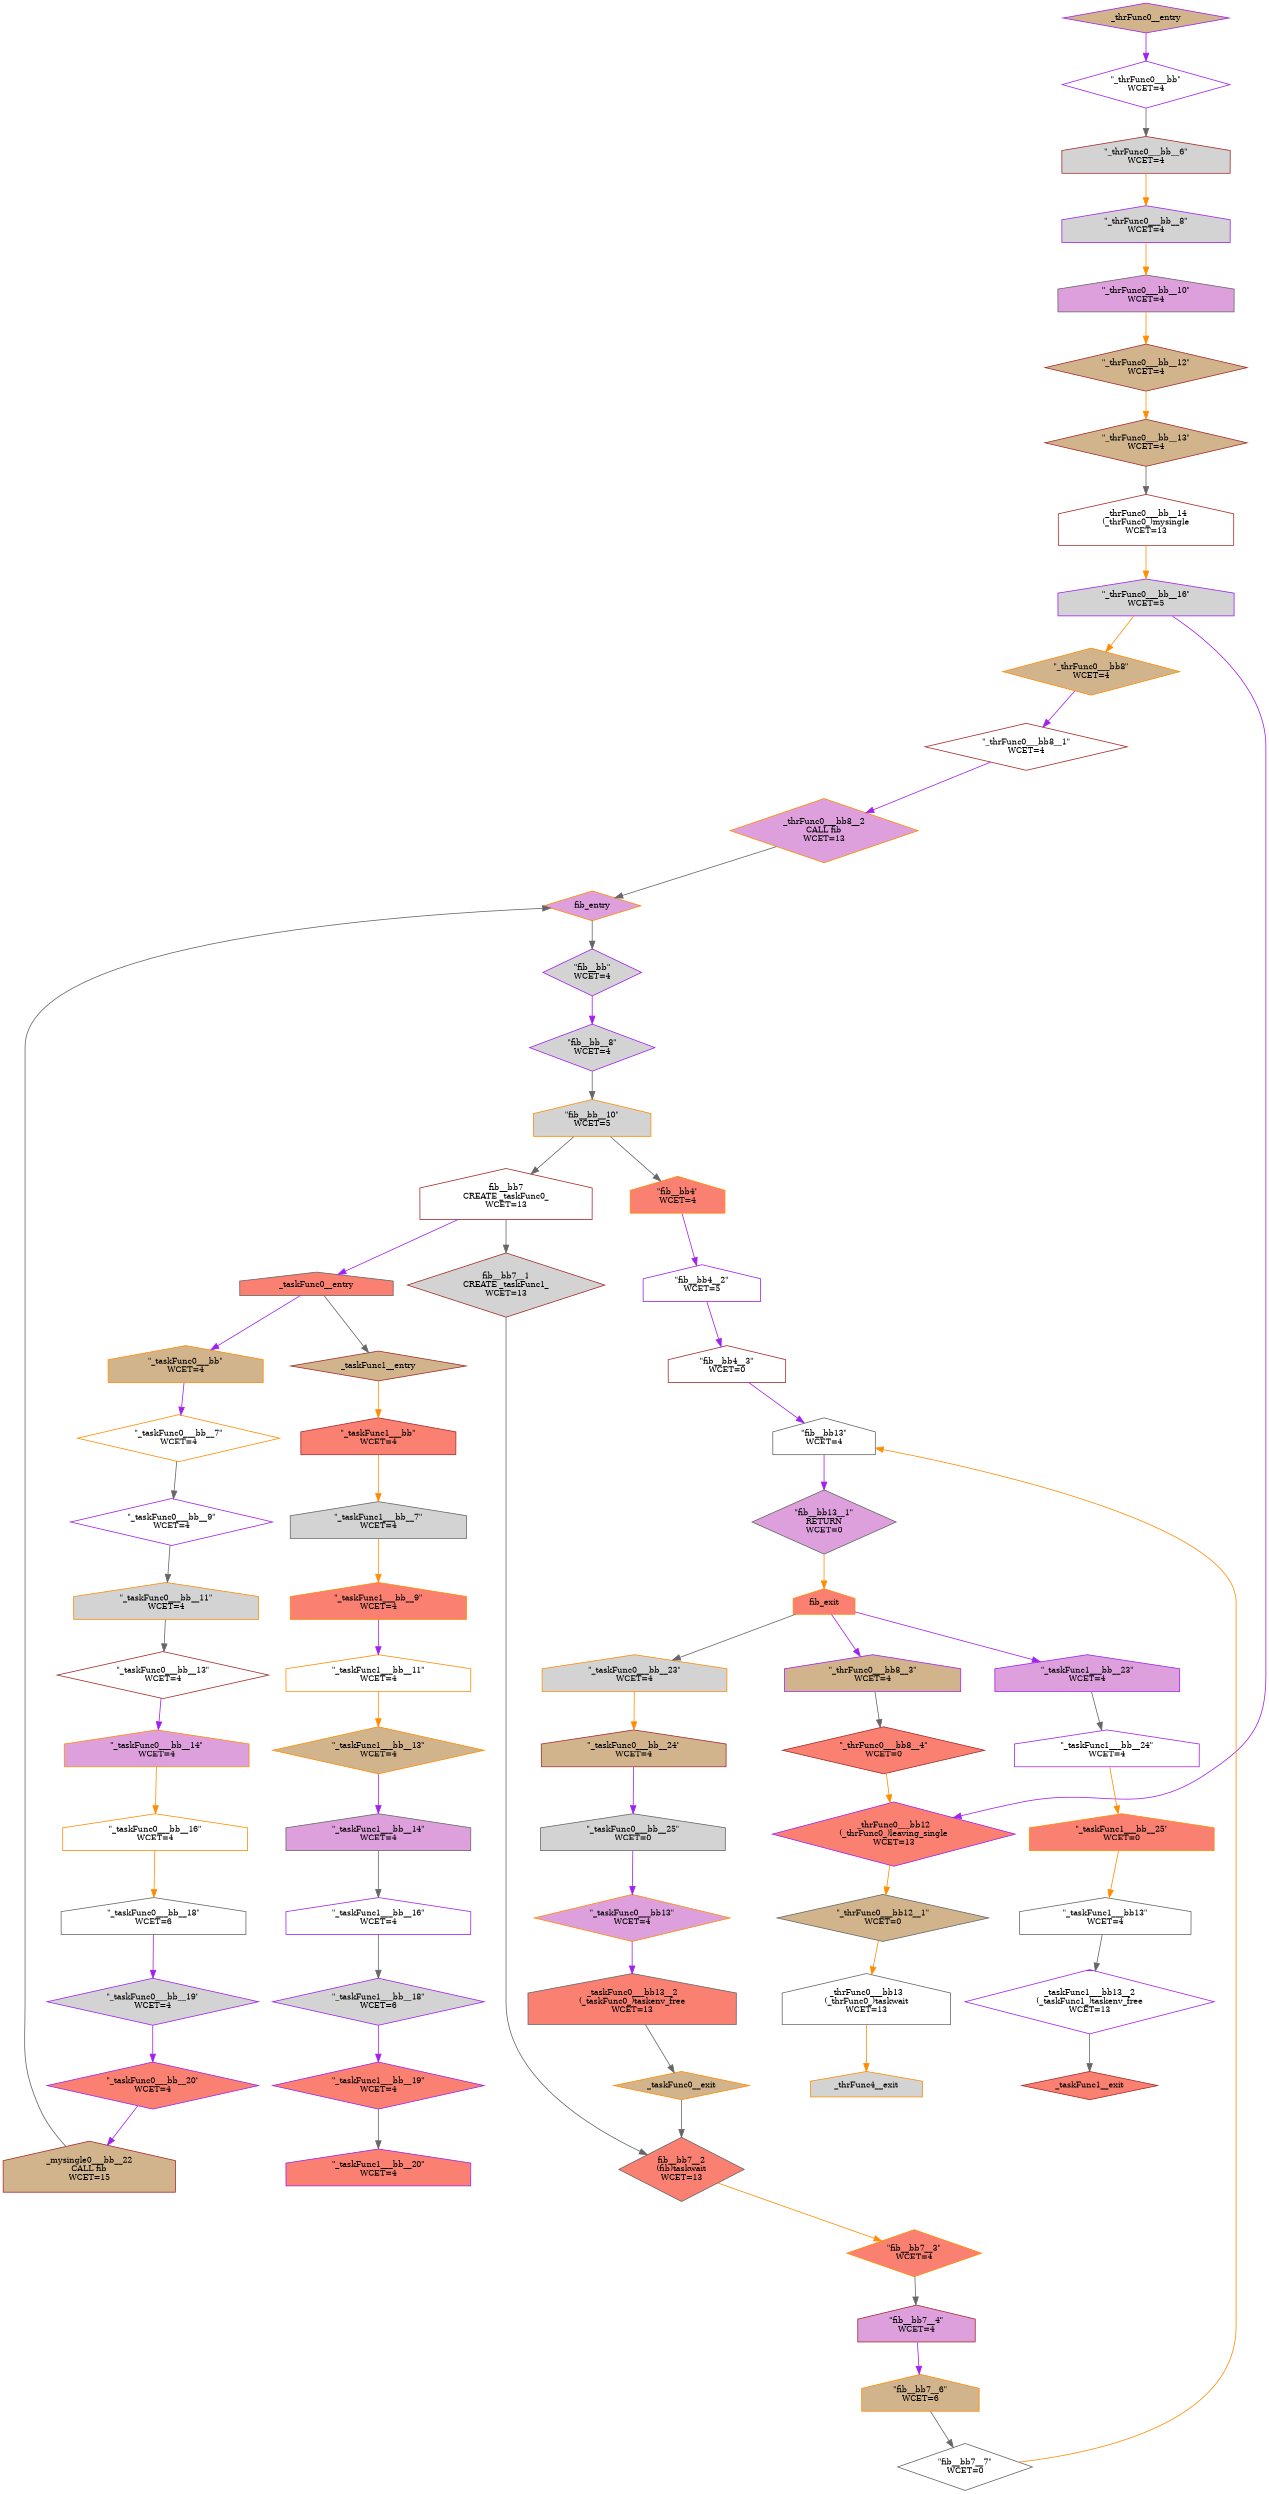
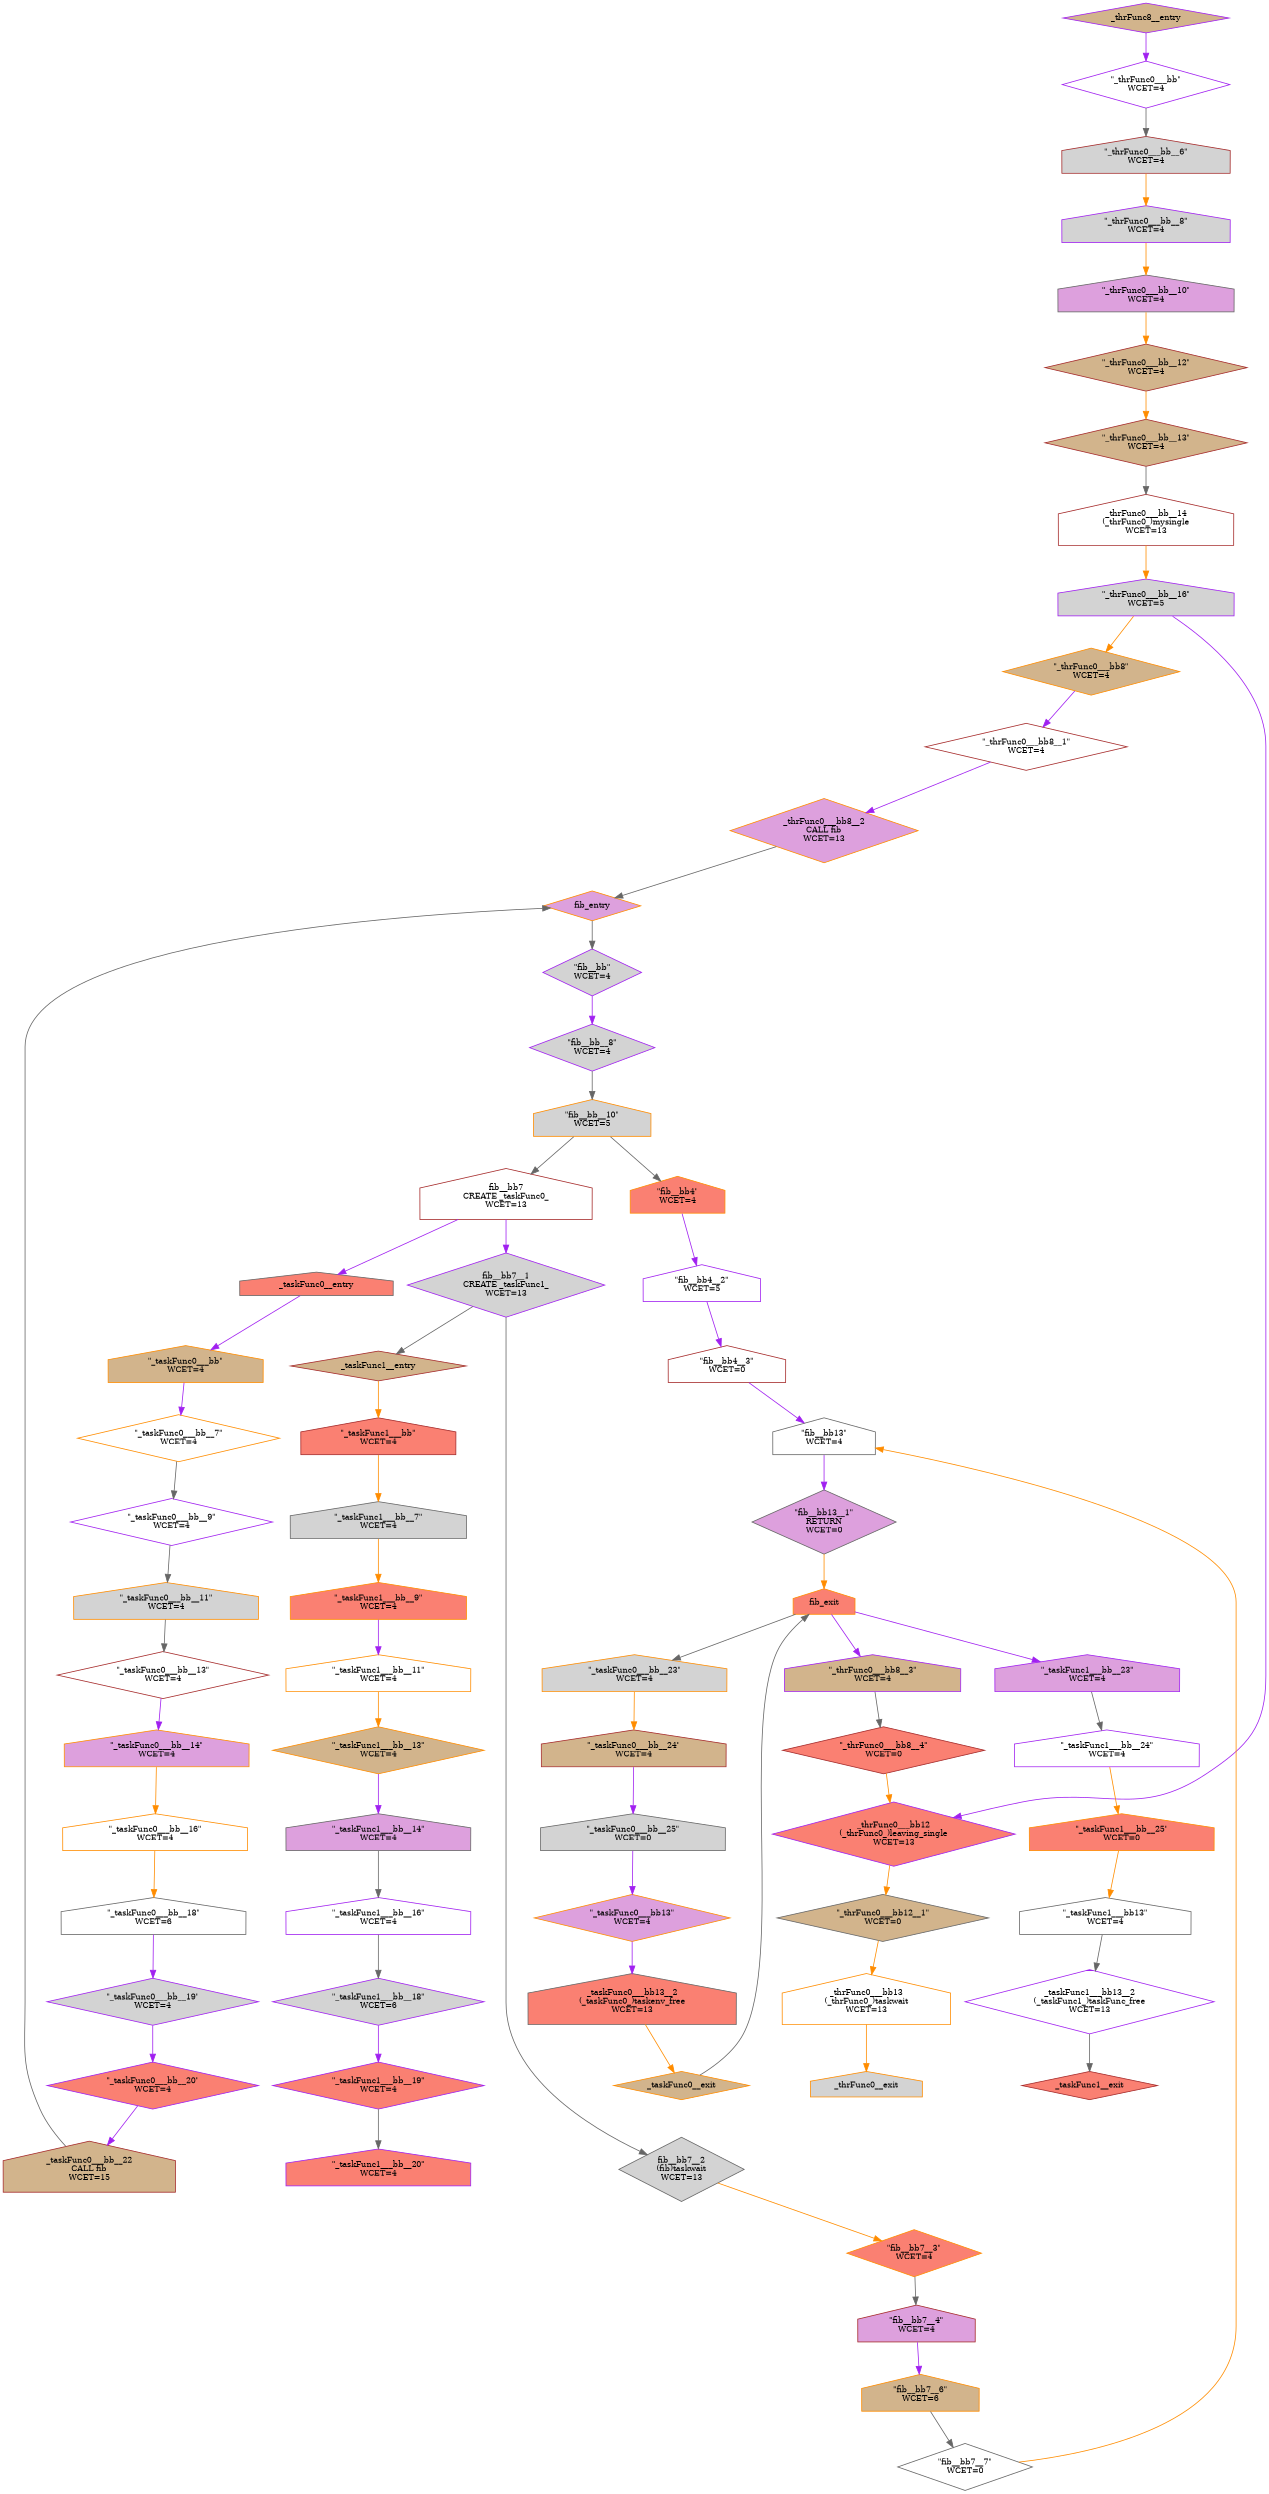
(1146, 18) -> (1146, 18)
(506, 1232) -> (506, 1232)
(506, 1285) -> (506, 1285)
(344, 1321) -> (438, 1328)
(866, 2002) -> (866, 2002)
(1090, 2002) -> (1090, 2002)
(658, 2045) -> (658, 2045)
(866, 2086) -> (866, 2086)
(682, 2115) -> (762, 1853)
(89, 2169) -> (89, 2169)
(682, 2169) -> (682, 2169)
